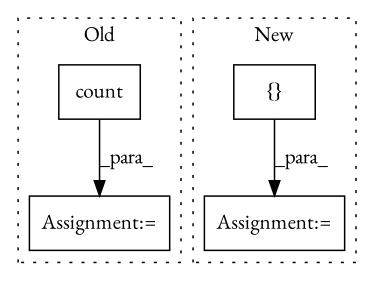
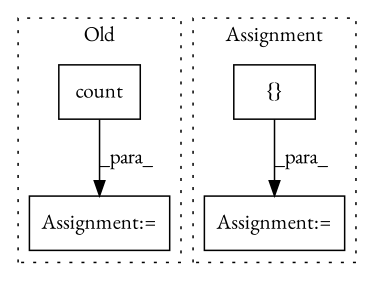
(275, 35) -> (275, 35)
